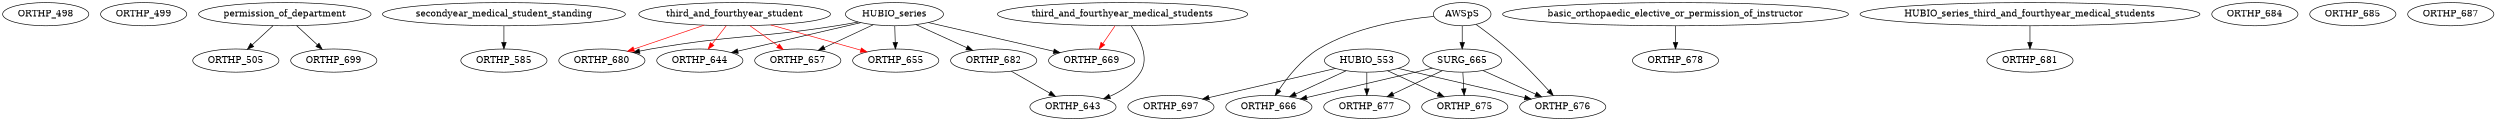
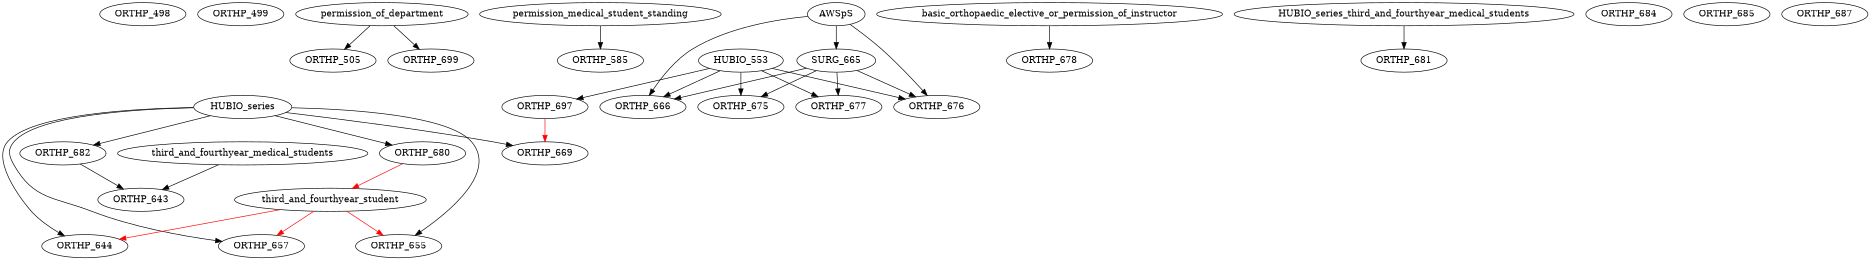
(504, 14) -> (600, 14)
(1109, 35) -> (545, 127)
(669, 37) -> (380, 175)
